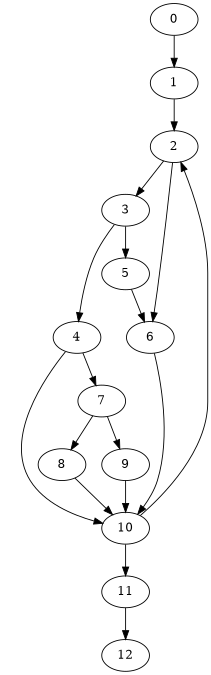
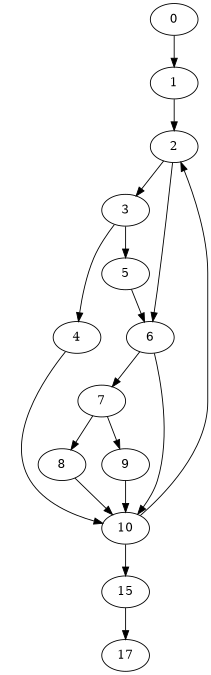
(88, 365) -> (129, 366)
(126, 592) -> (126, 592)
(126, 655) -> (126, 655)
